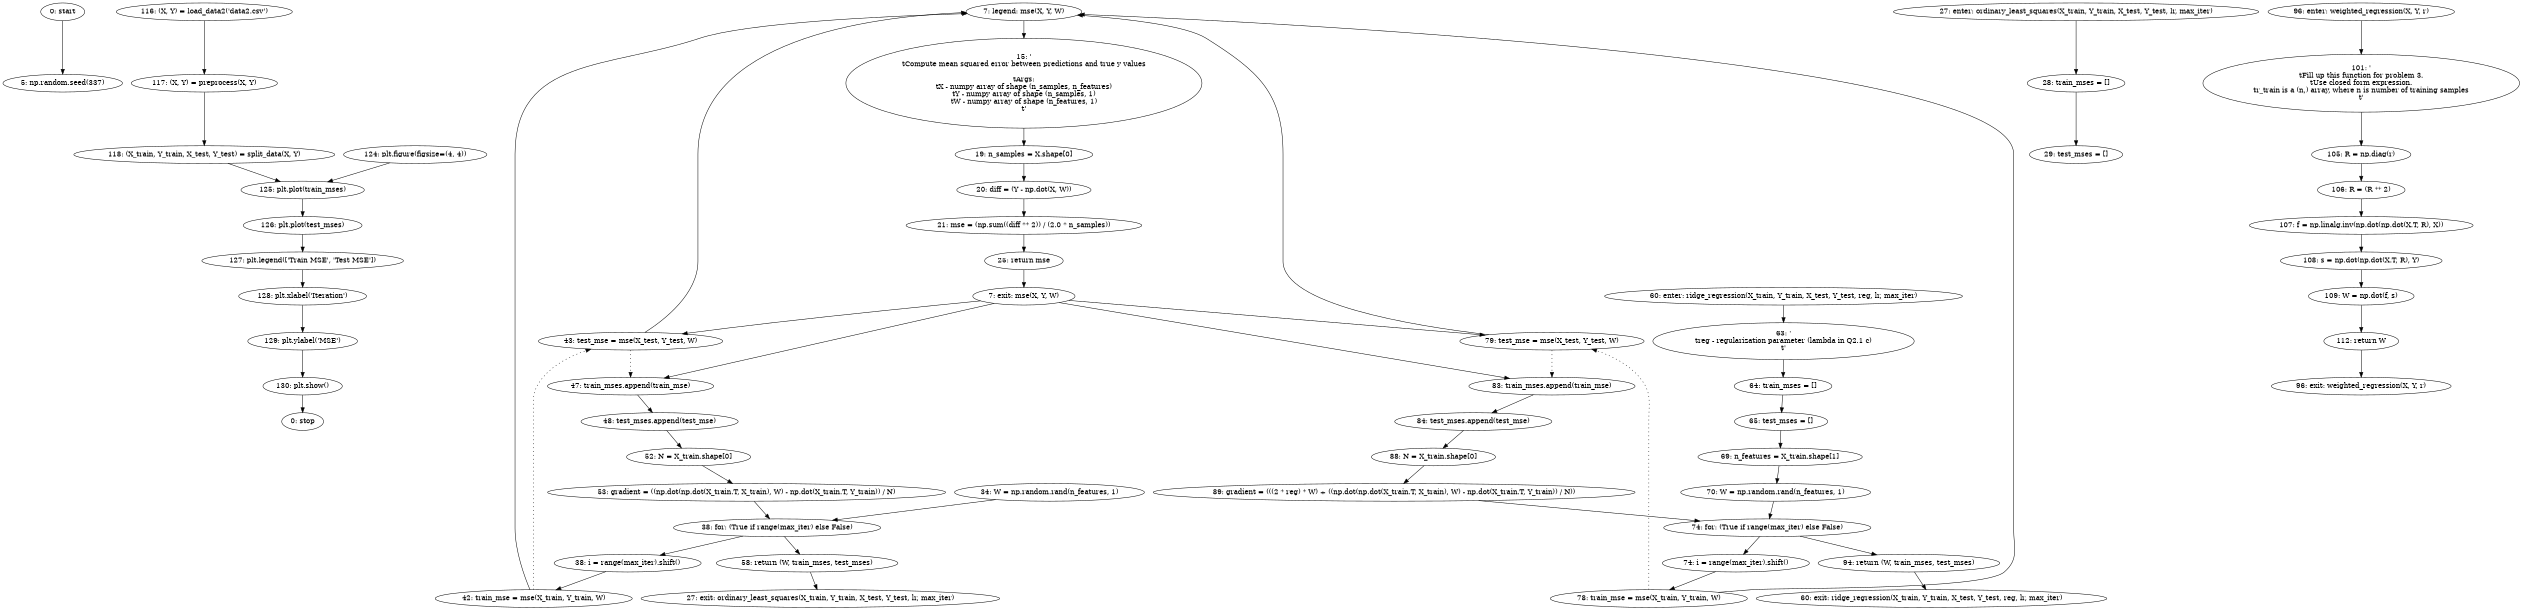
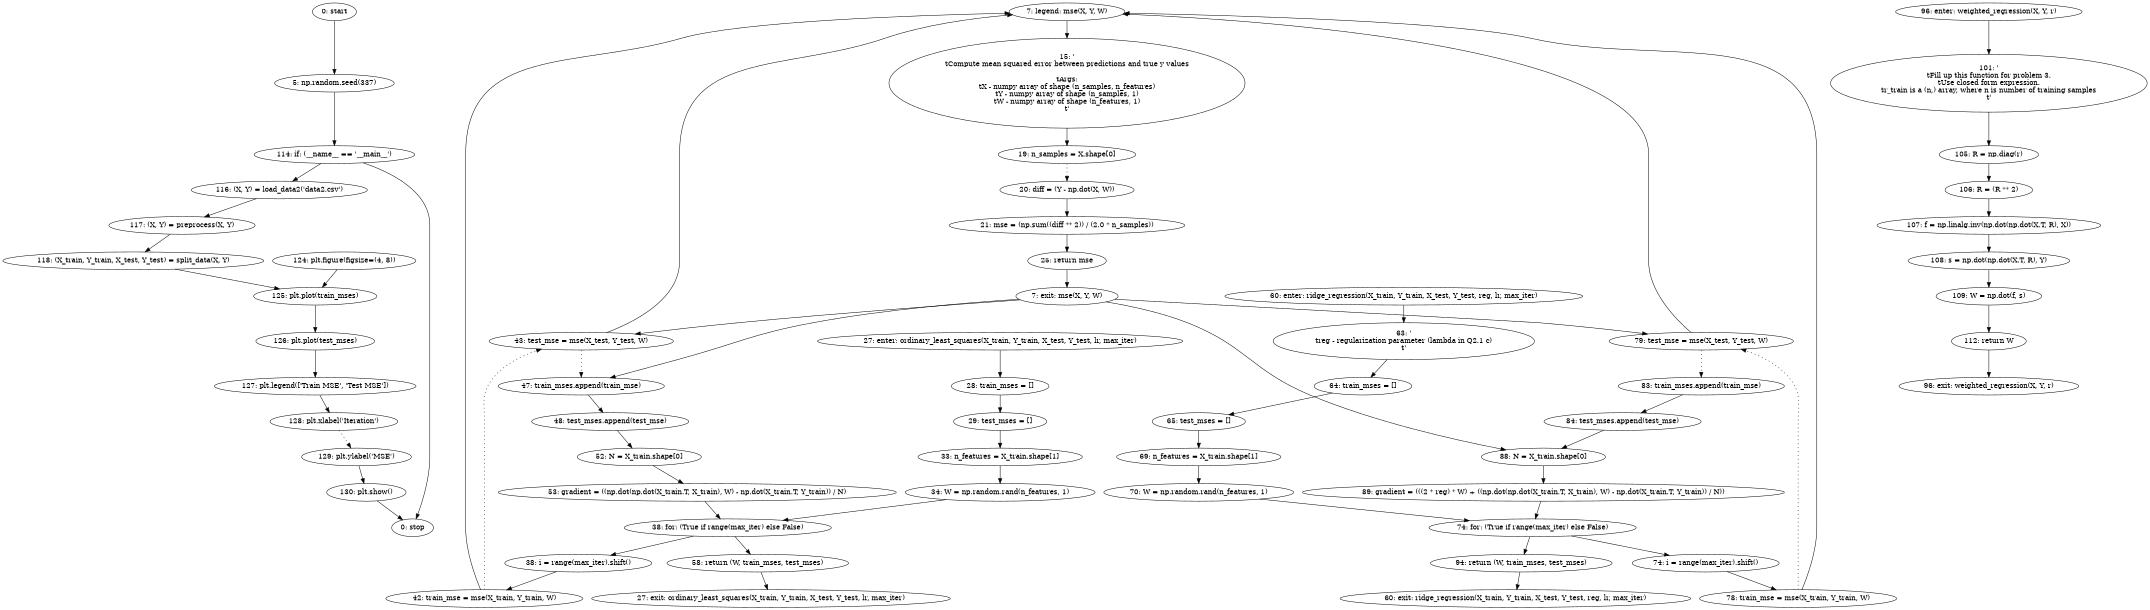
none -> (334, 155)
(415, 155) -> (344, 261)
(1024, 170) -> (1067, 170)
(303, 316) -> (344, 437)
(1282, 340) -> (1297, 389)
none -> (1000, 457)
